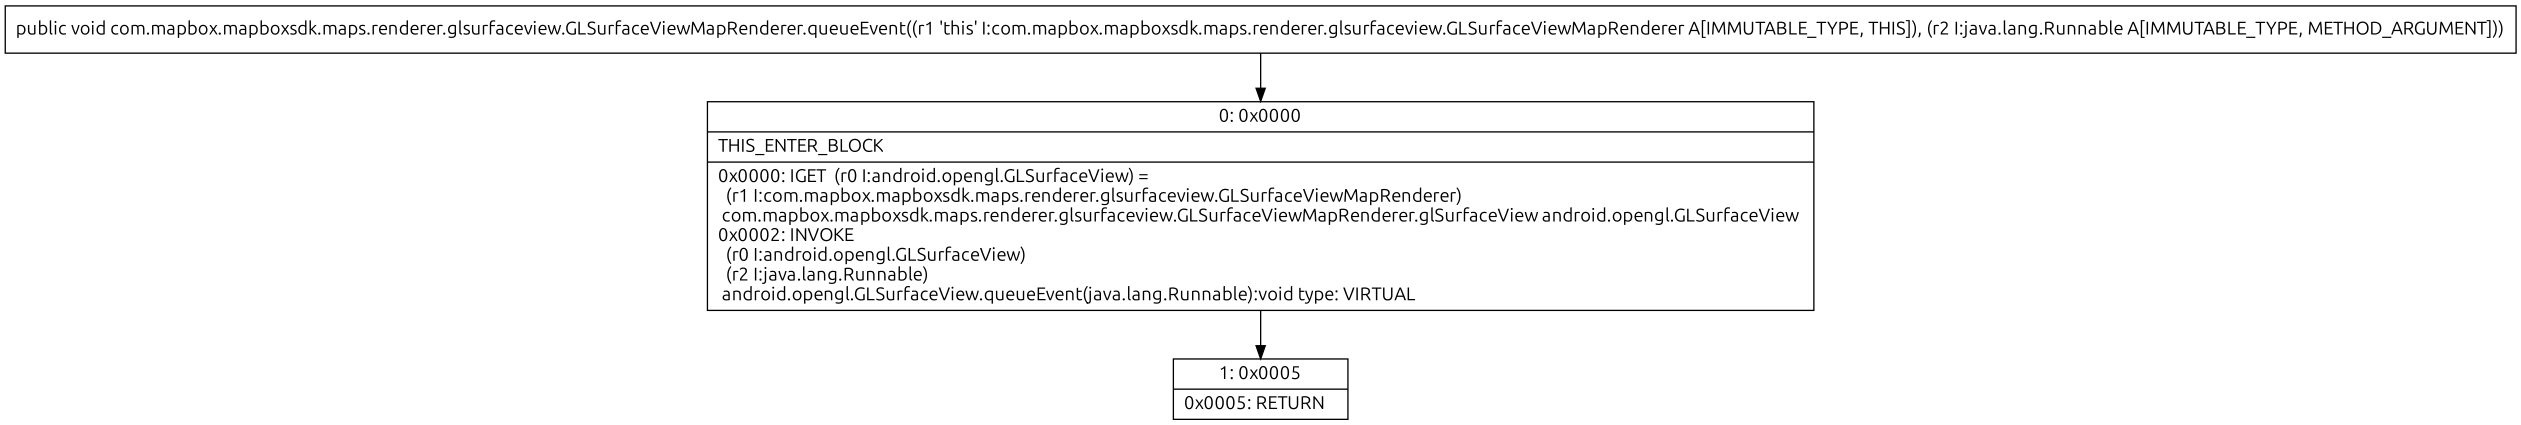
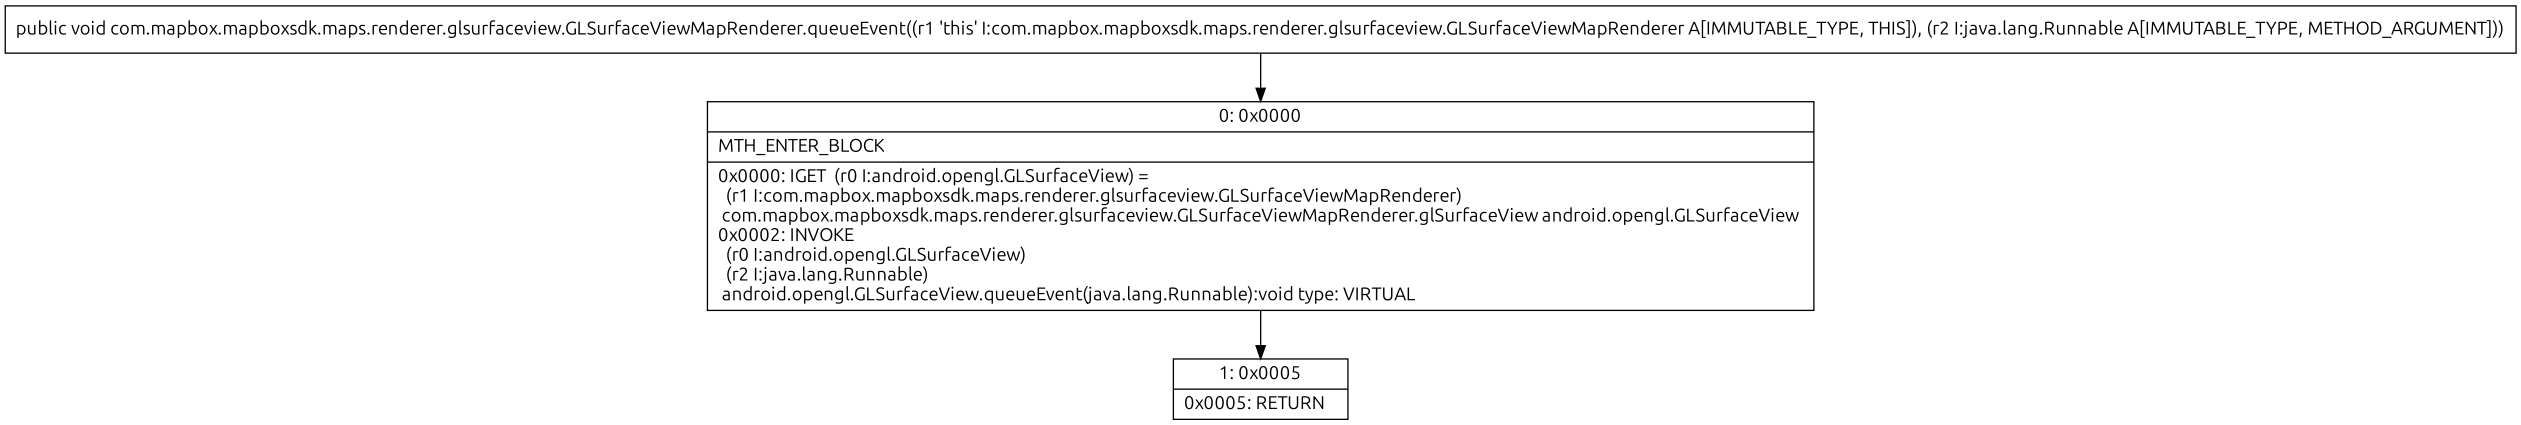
(801, 146) -> (801, 146)
